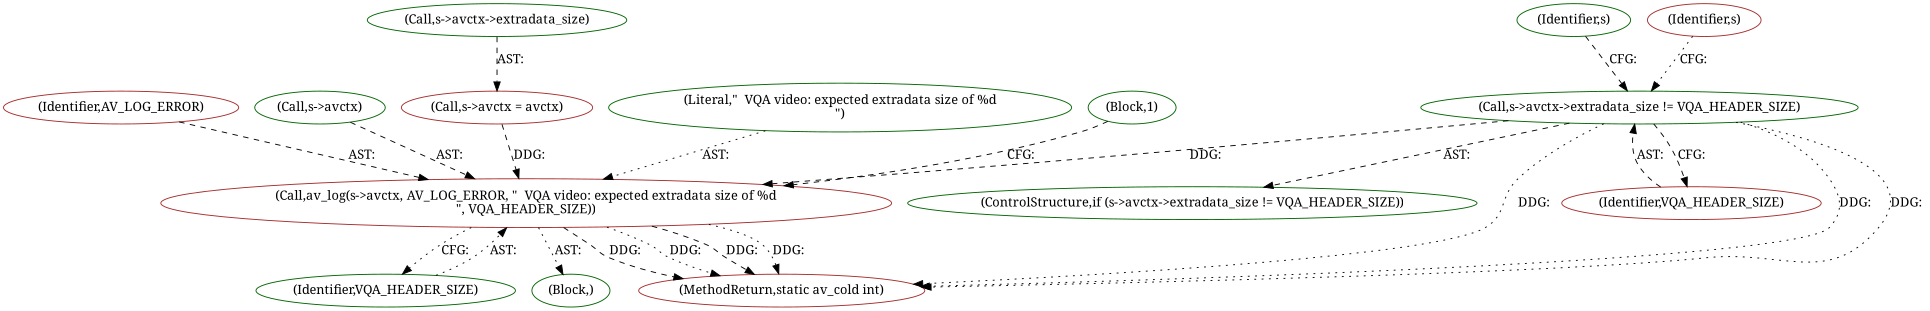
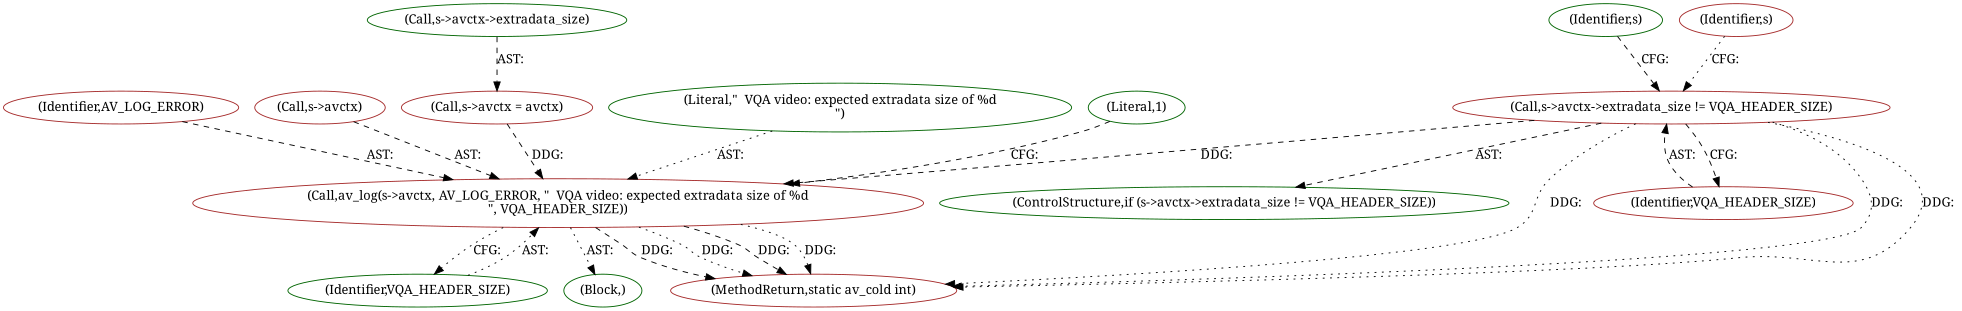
(320, 108) -> (320, 108)
(1132, 108) -> (1137, 108)
(1639, 108) -> (1671, 108)
